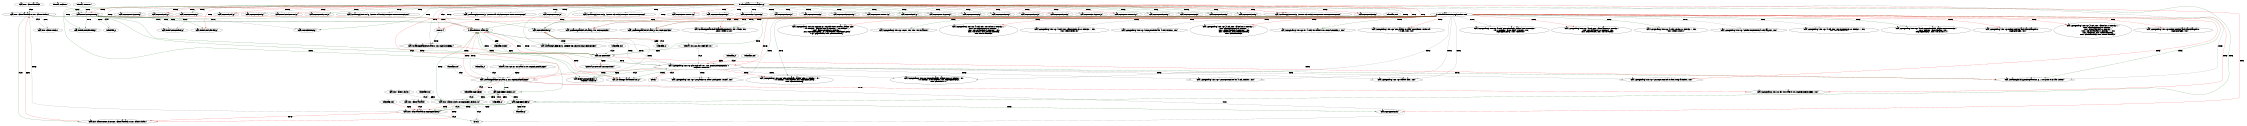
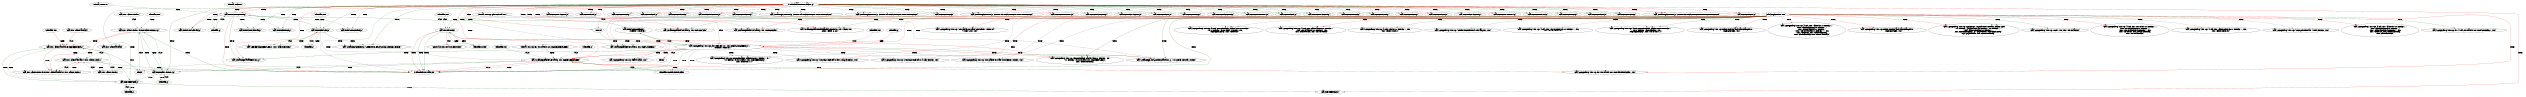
none -> (463, 11)
(1452, 14) -> (1776, 14)
(489, 38) -> (458, 43)
(569, 46) -> (372, 47)
none -> (269, 47)
(565, 55) -> (362, 9)
(604, 61) -> (449, 41)
(34, 67) -> (76, 53)
(473, 92) -> (671, 72)
